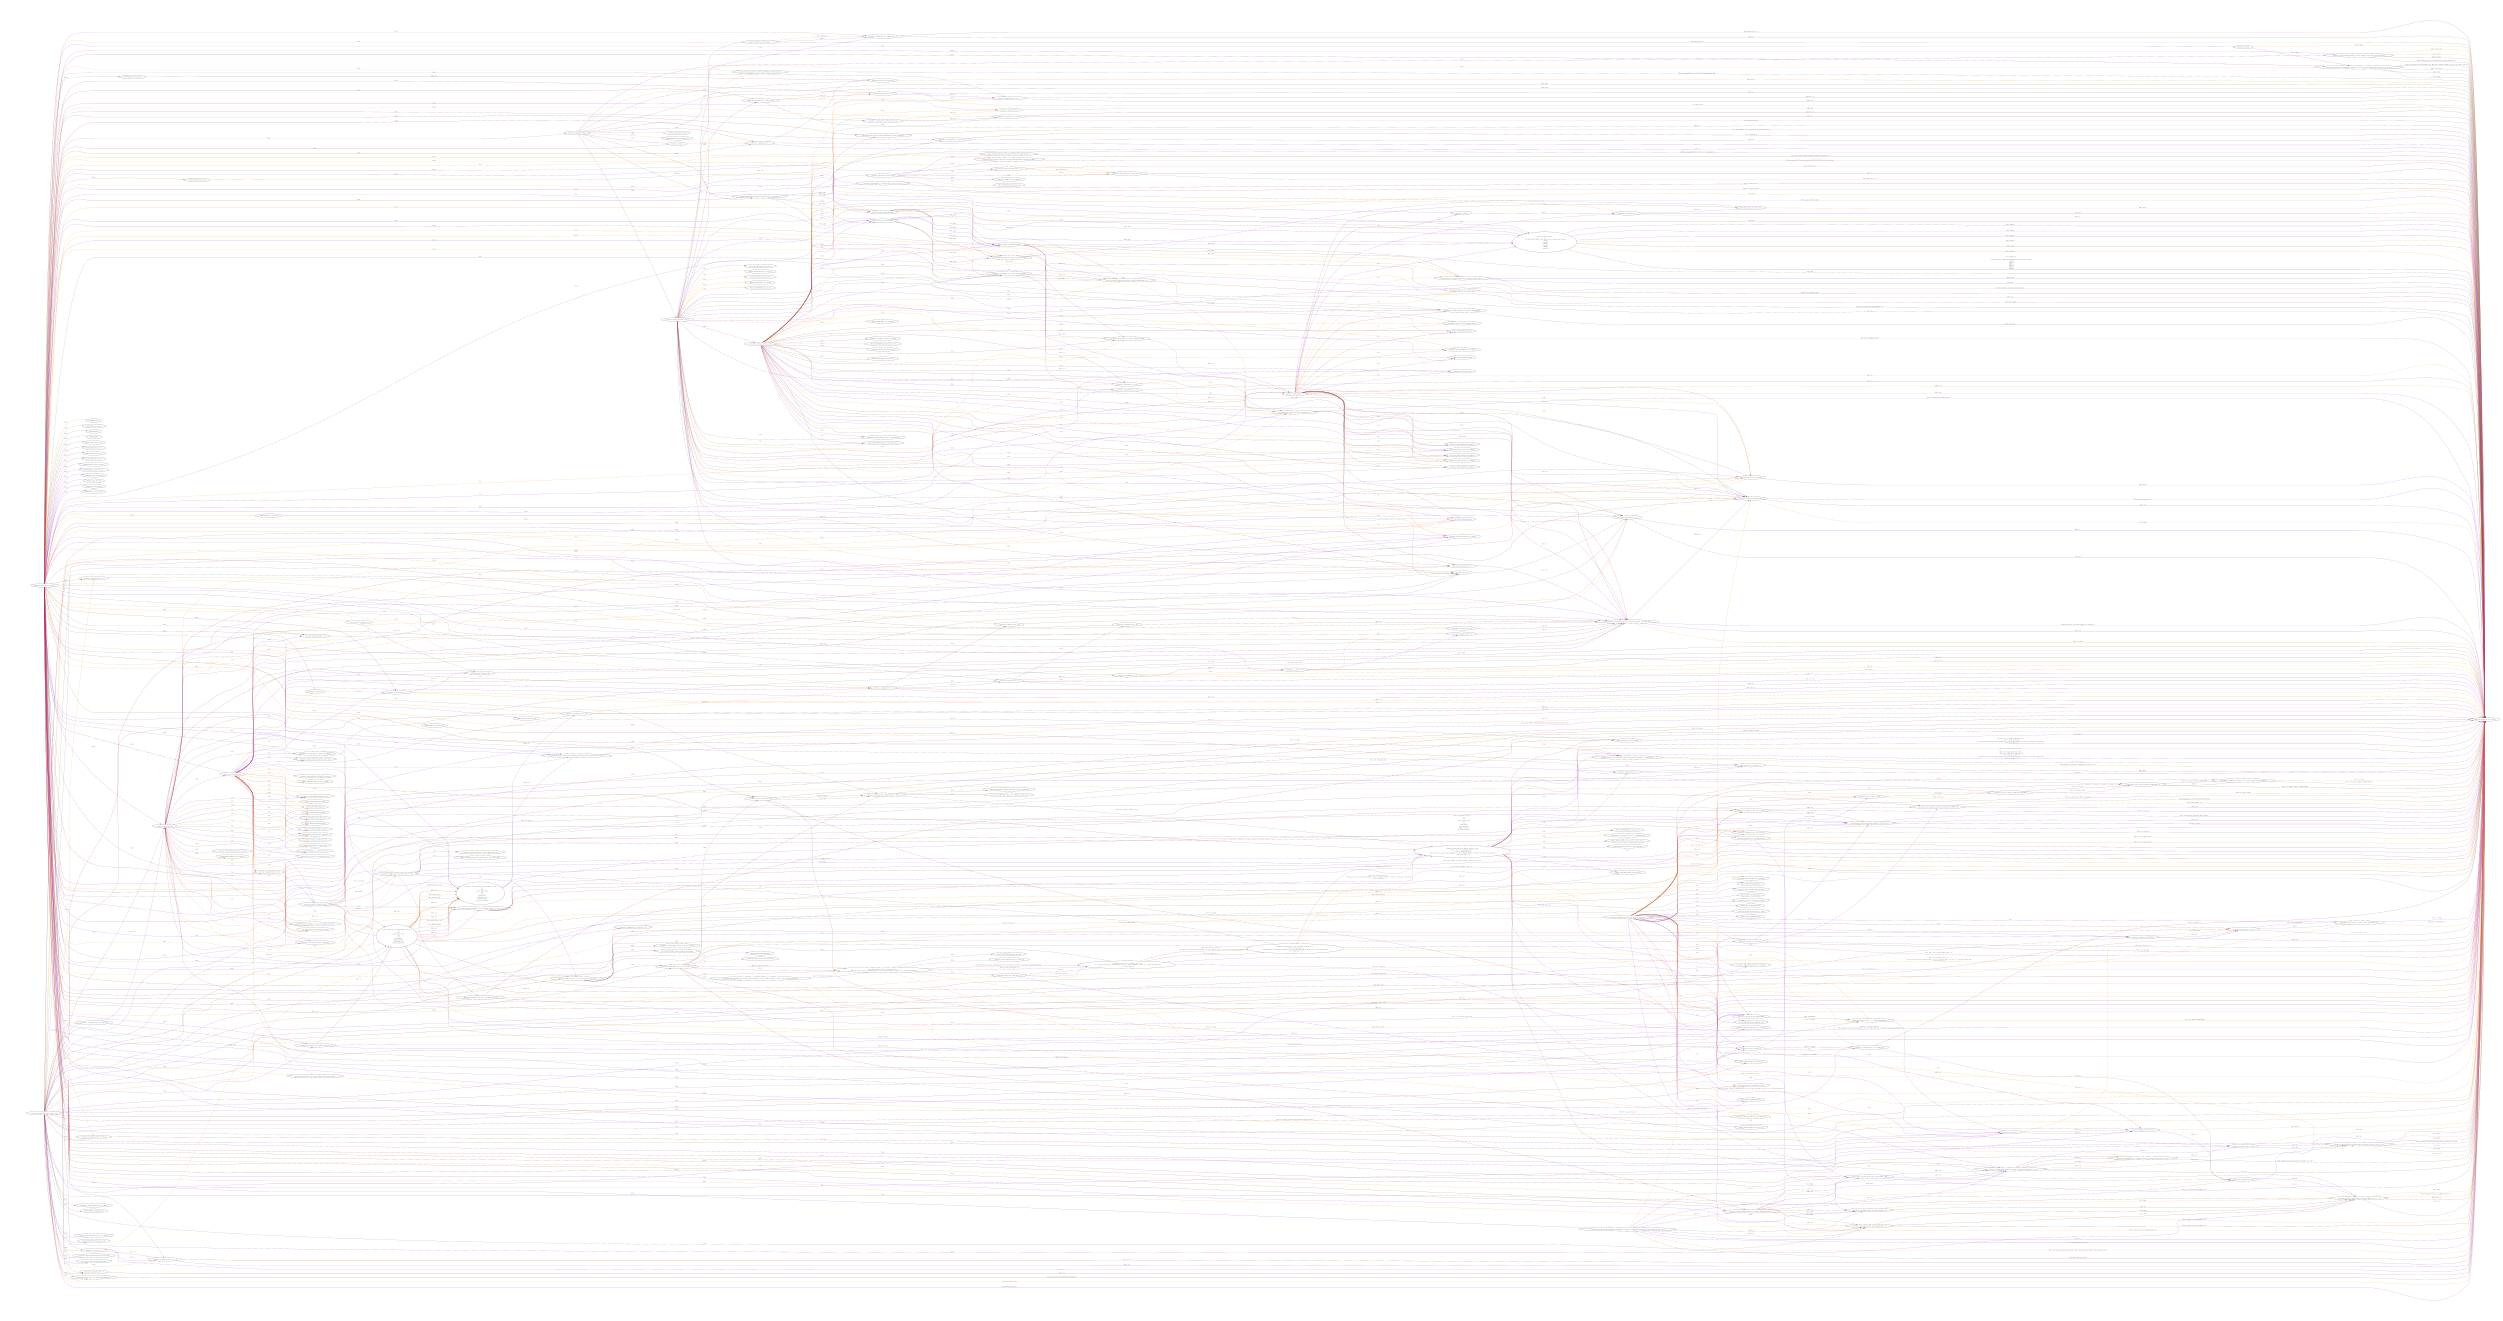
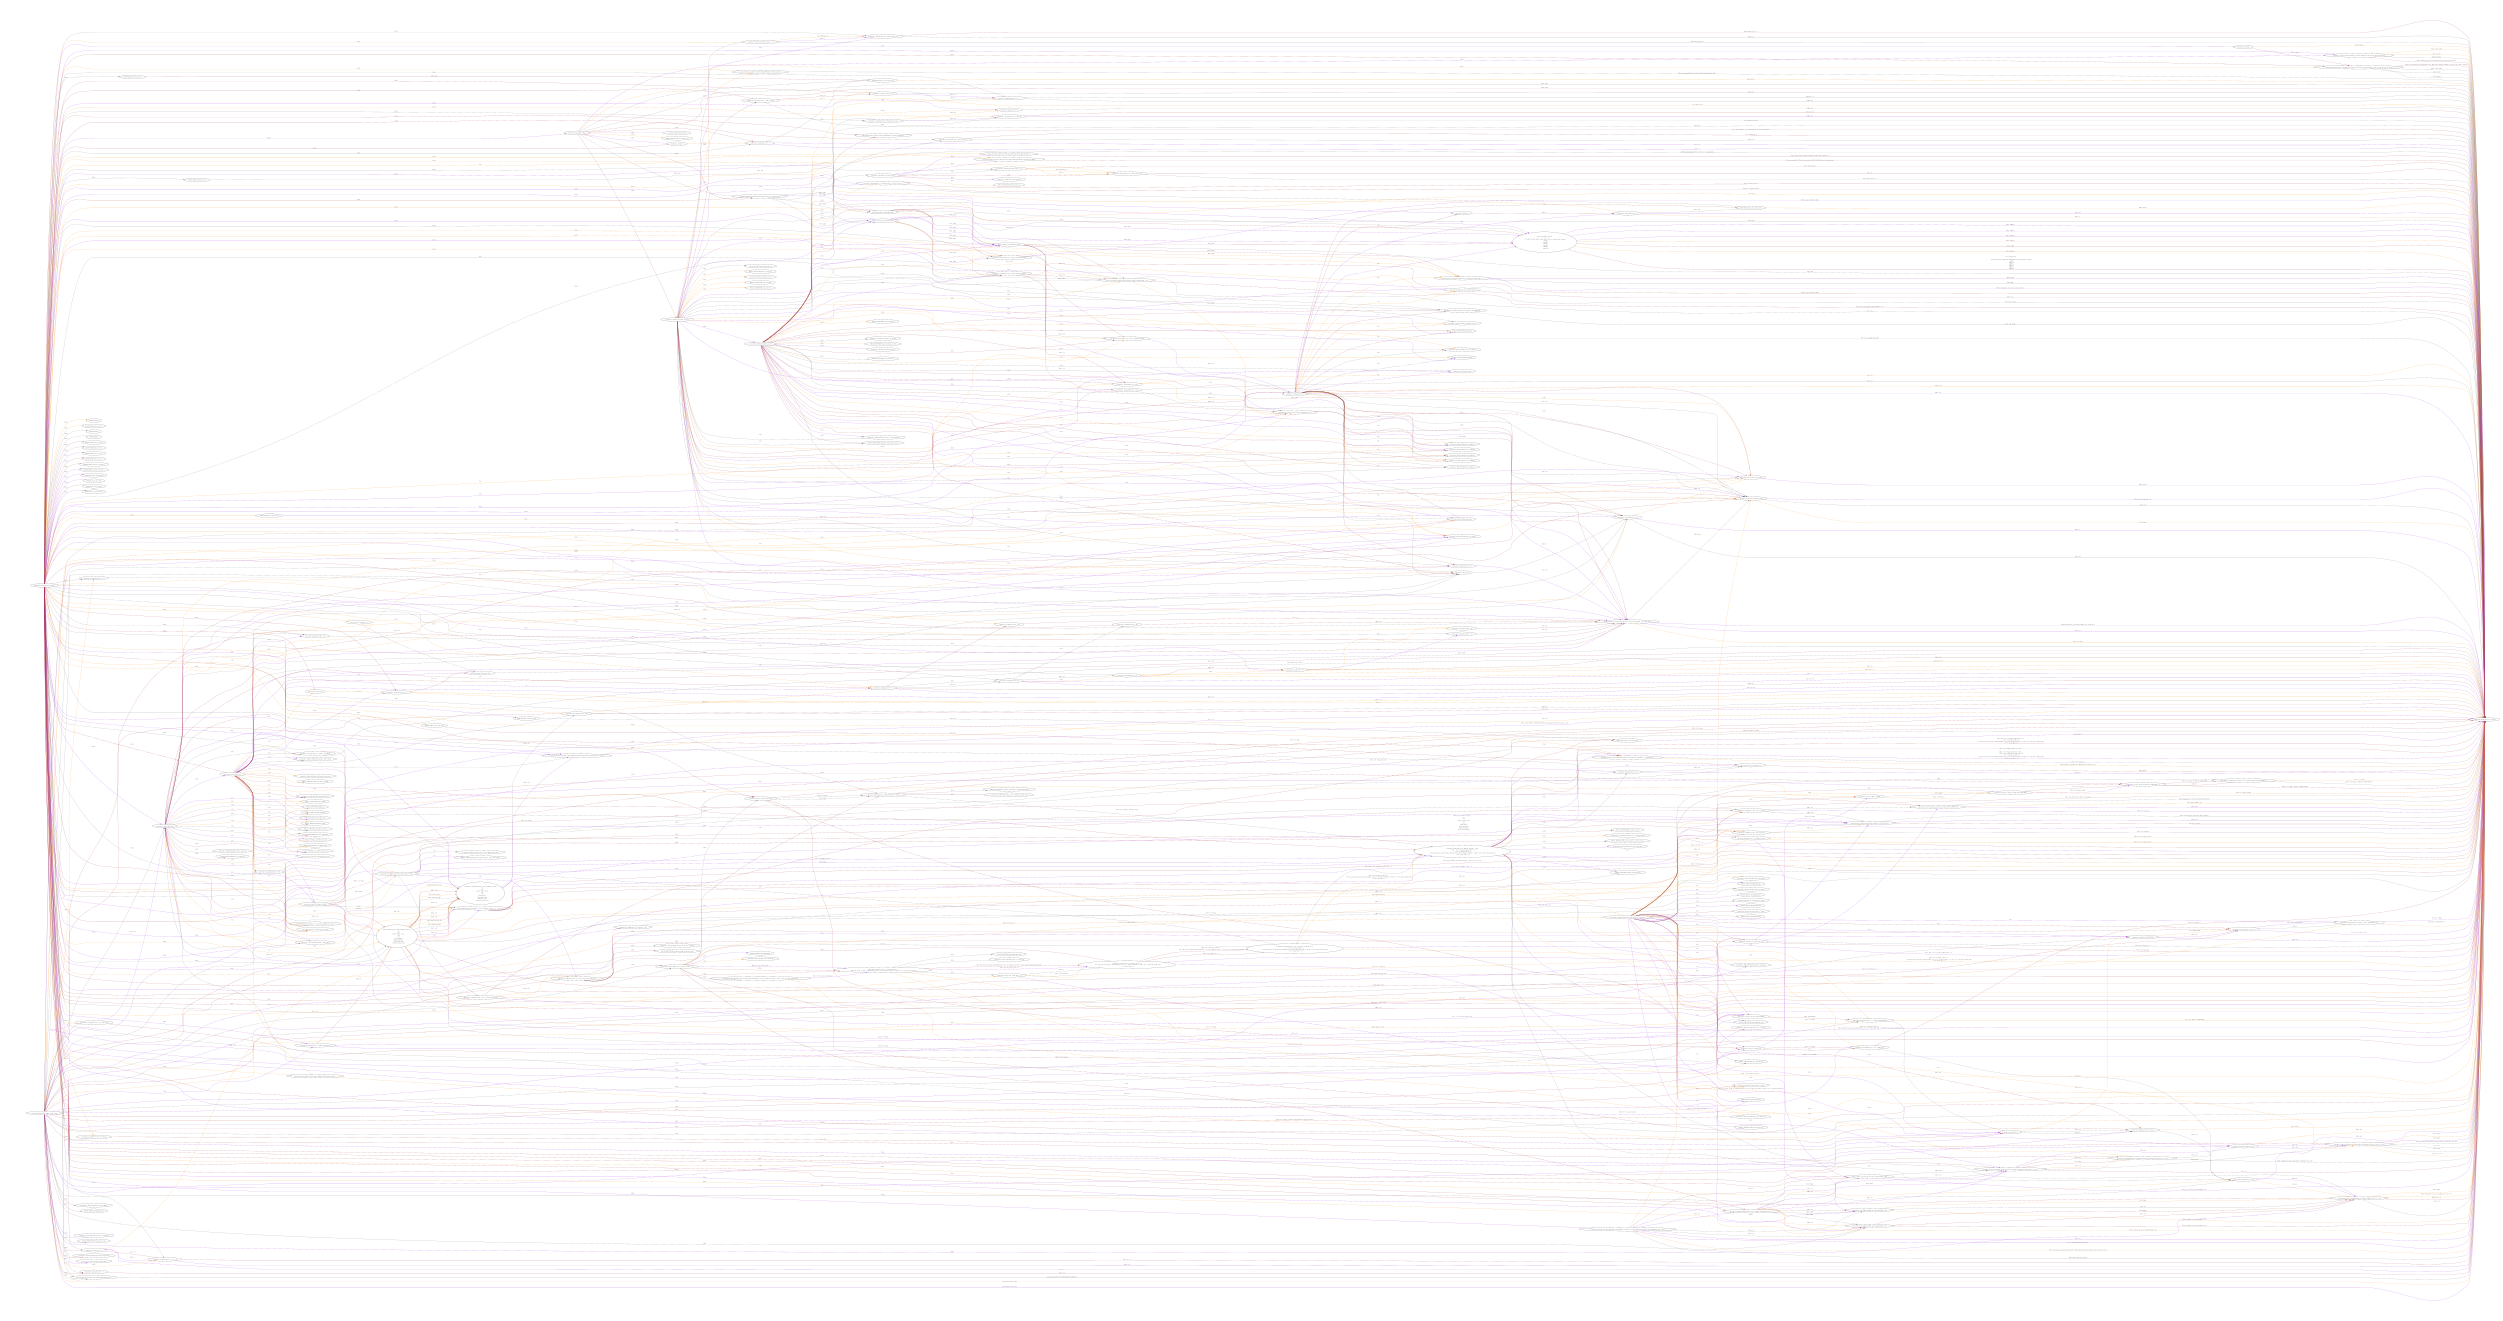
(2028, 398) -> none
